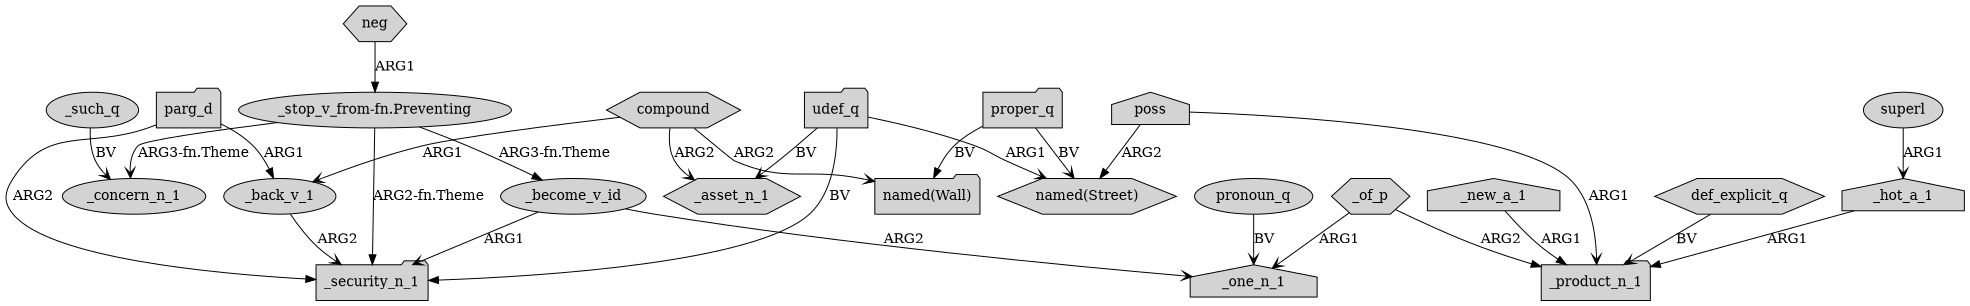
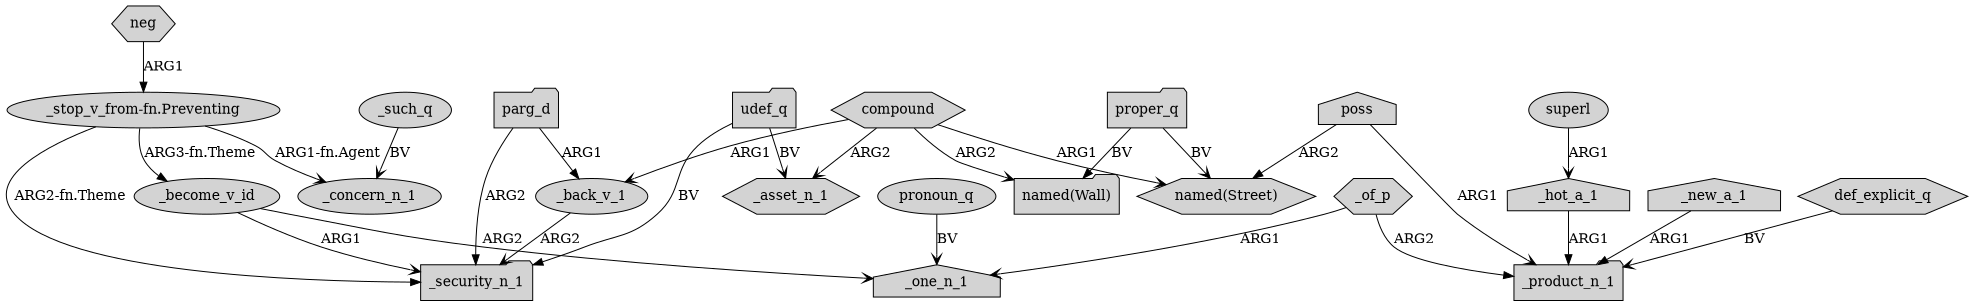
(951, 138) -> (1046, 158)
(194, 153) -> (328, 153)
